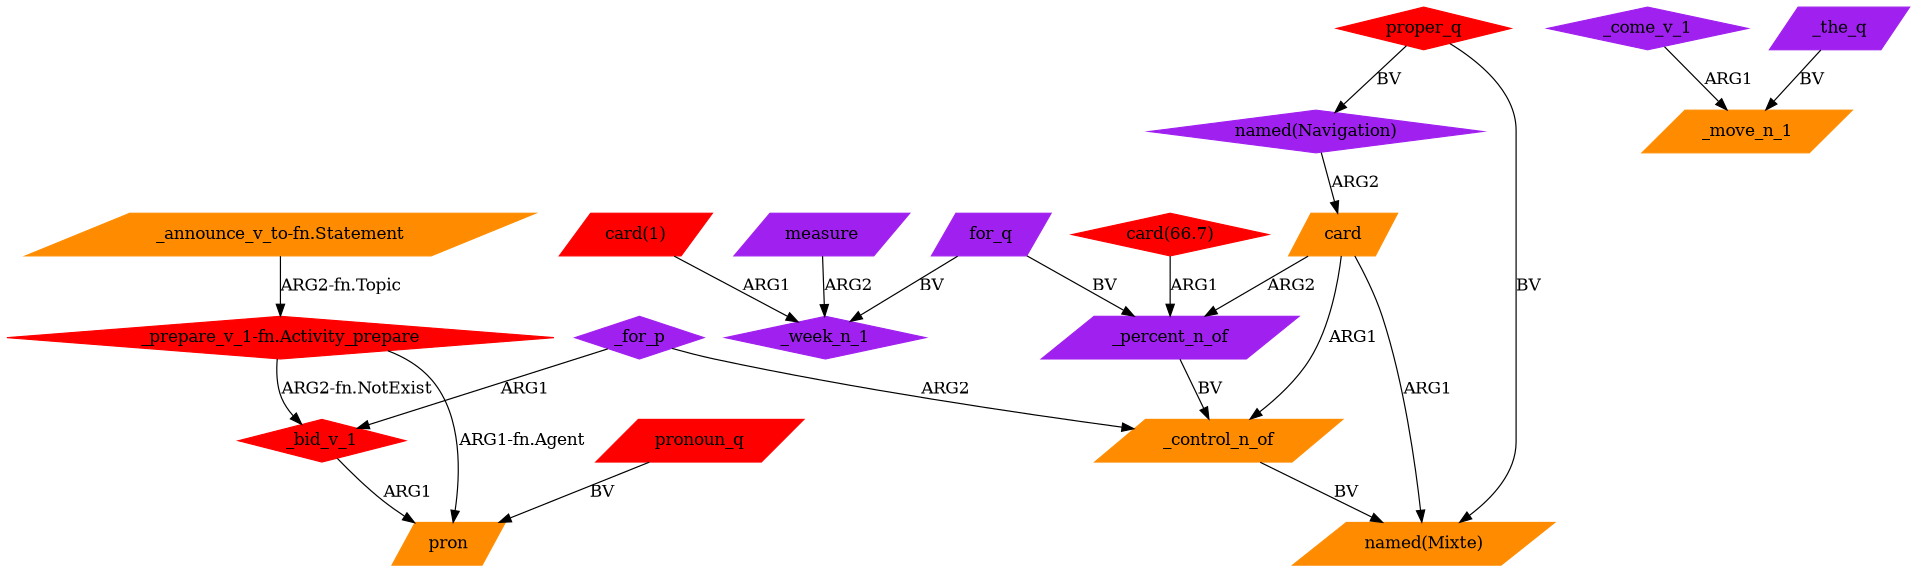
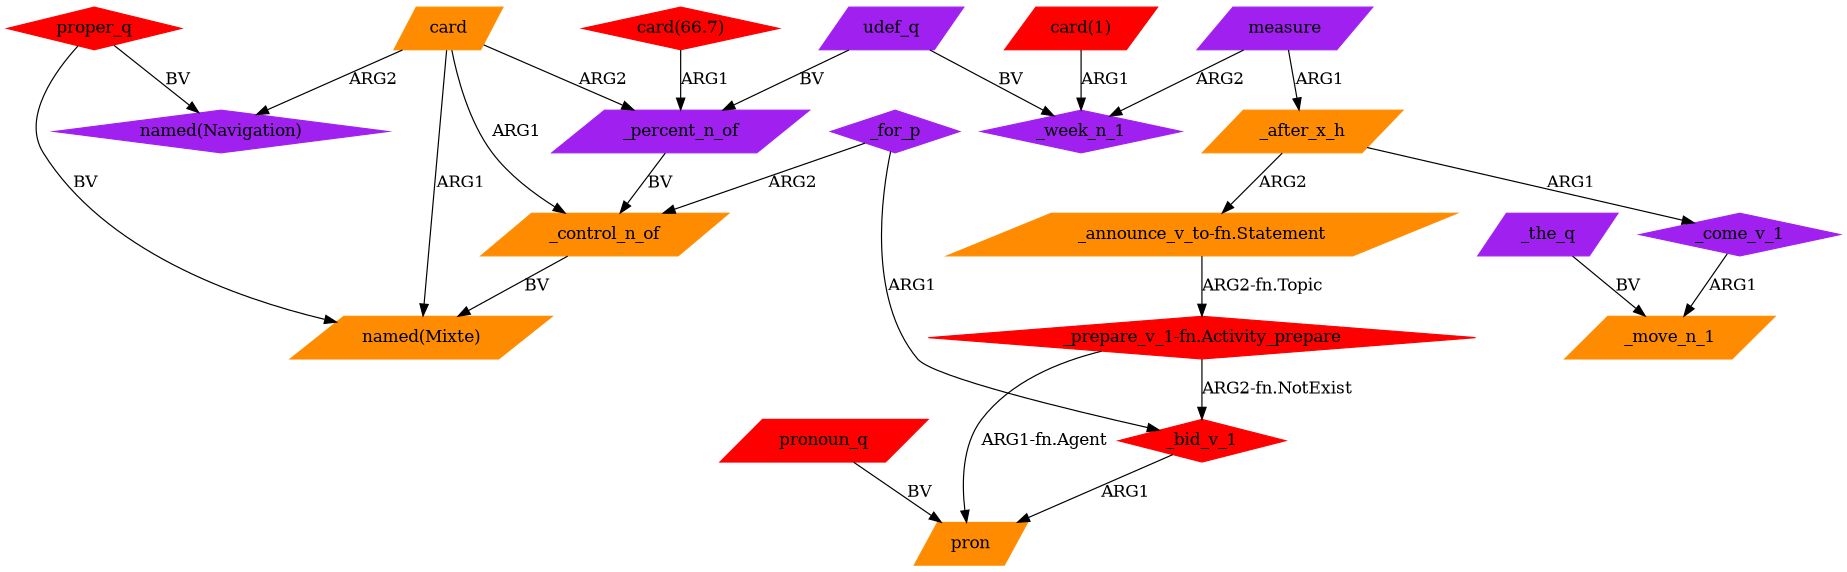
none -> (1303, 132)
(1328, 177) -> (335, 80)
(991, 235) -> (892, 28)
